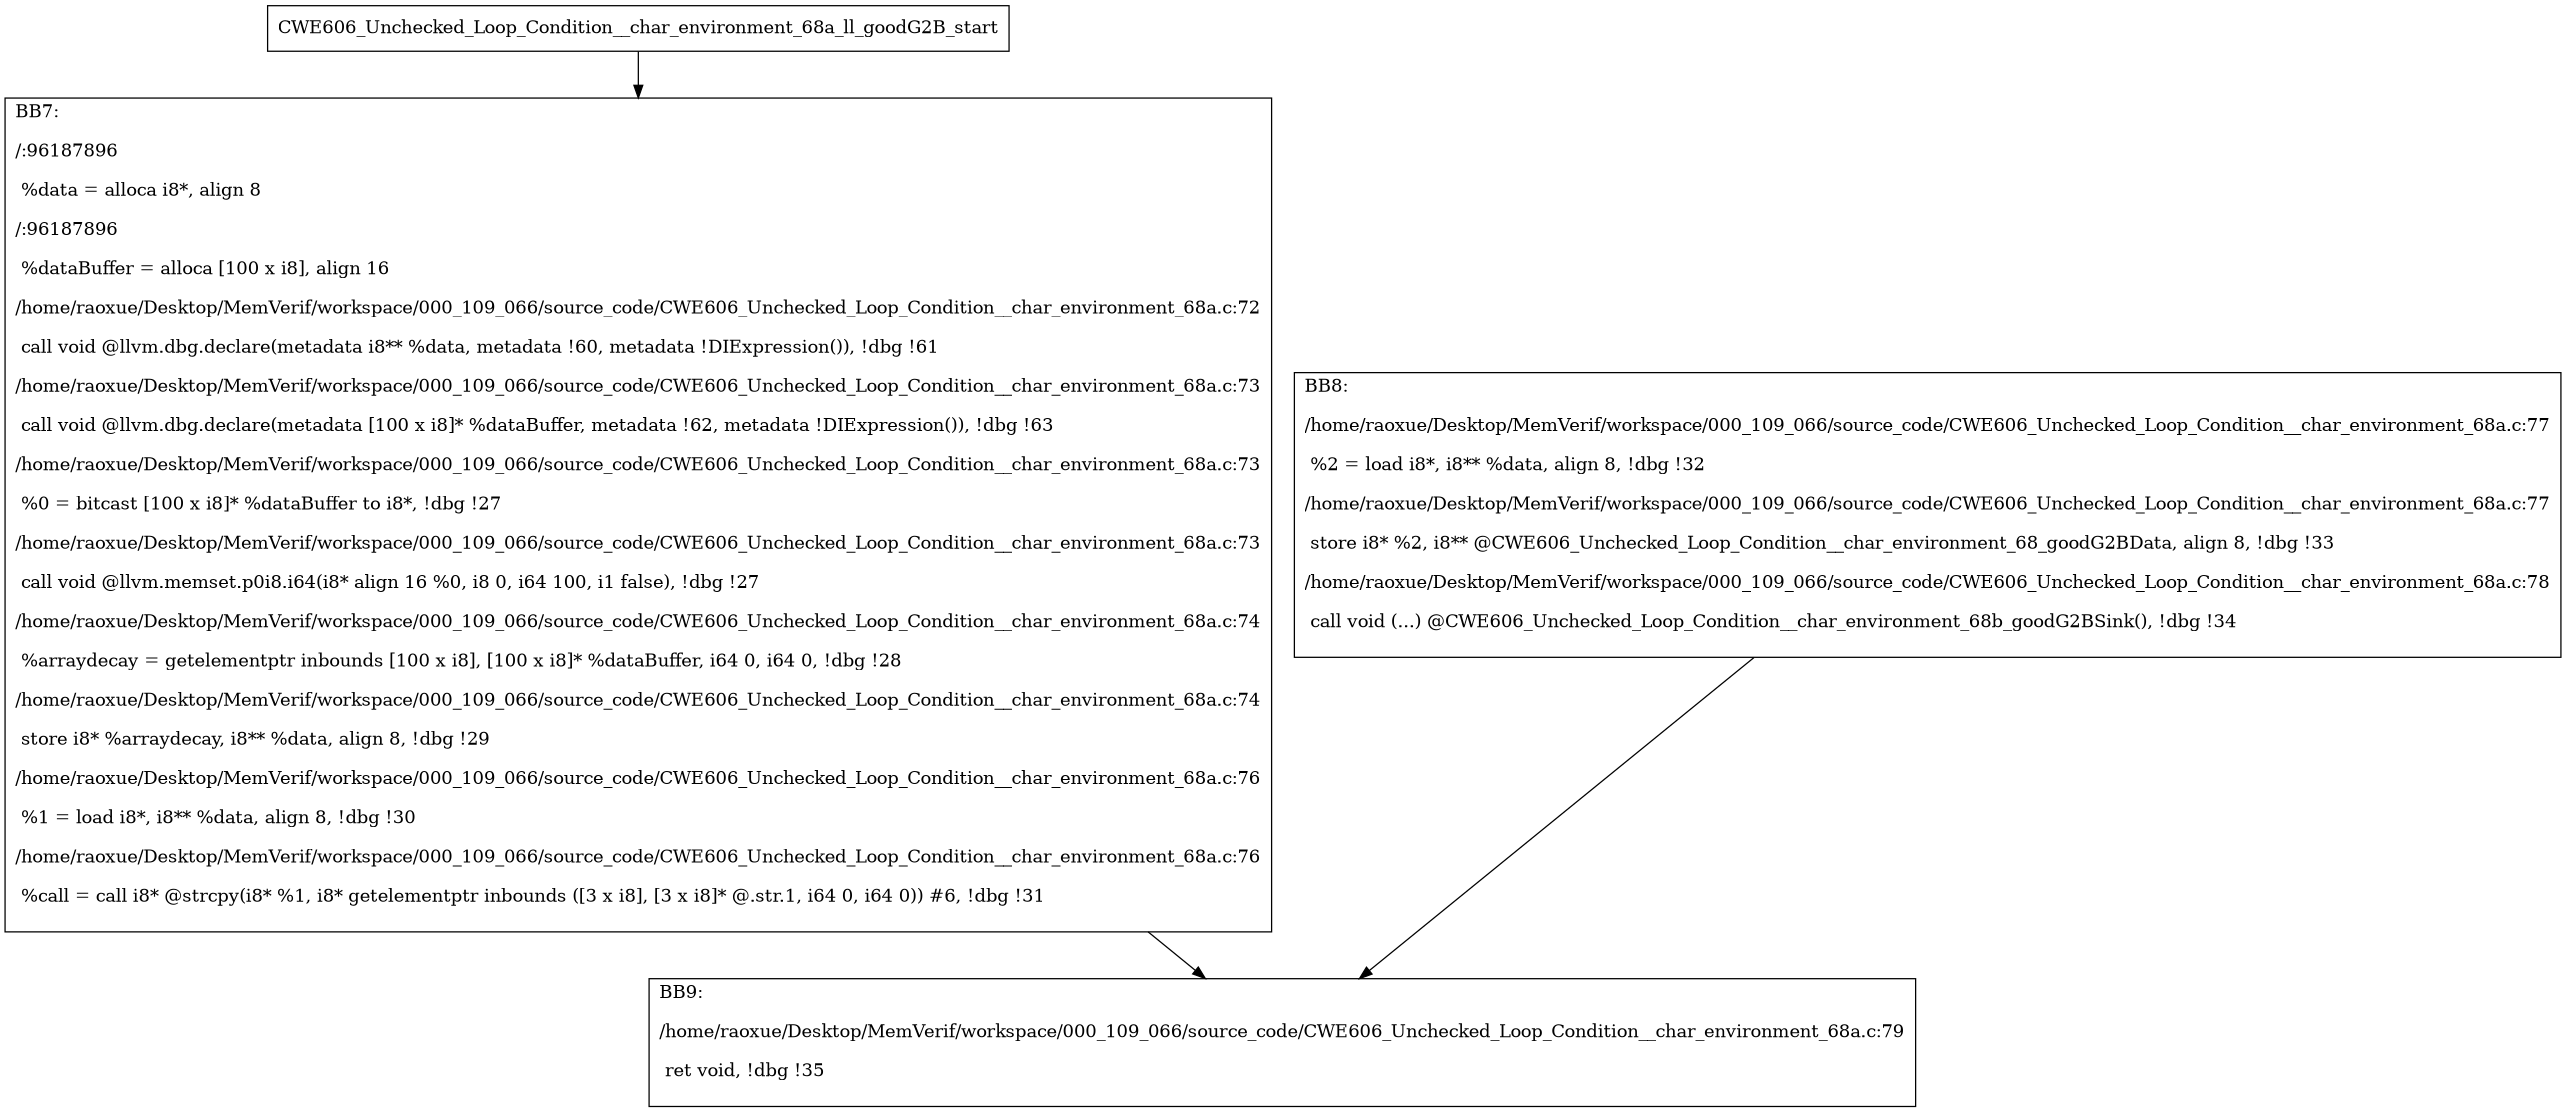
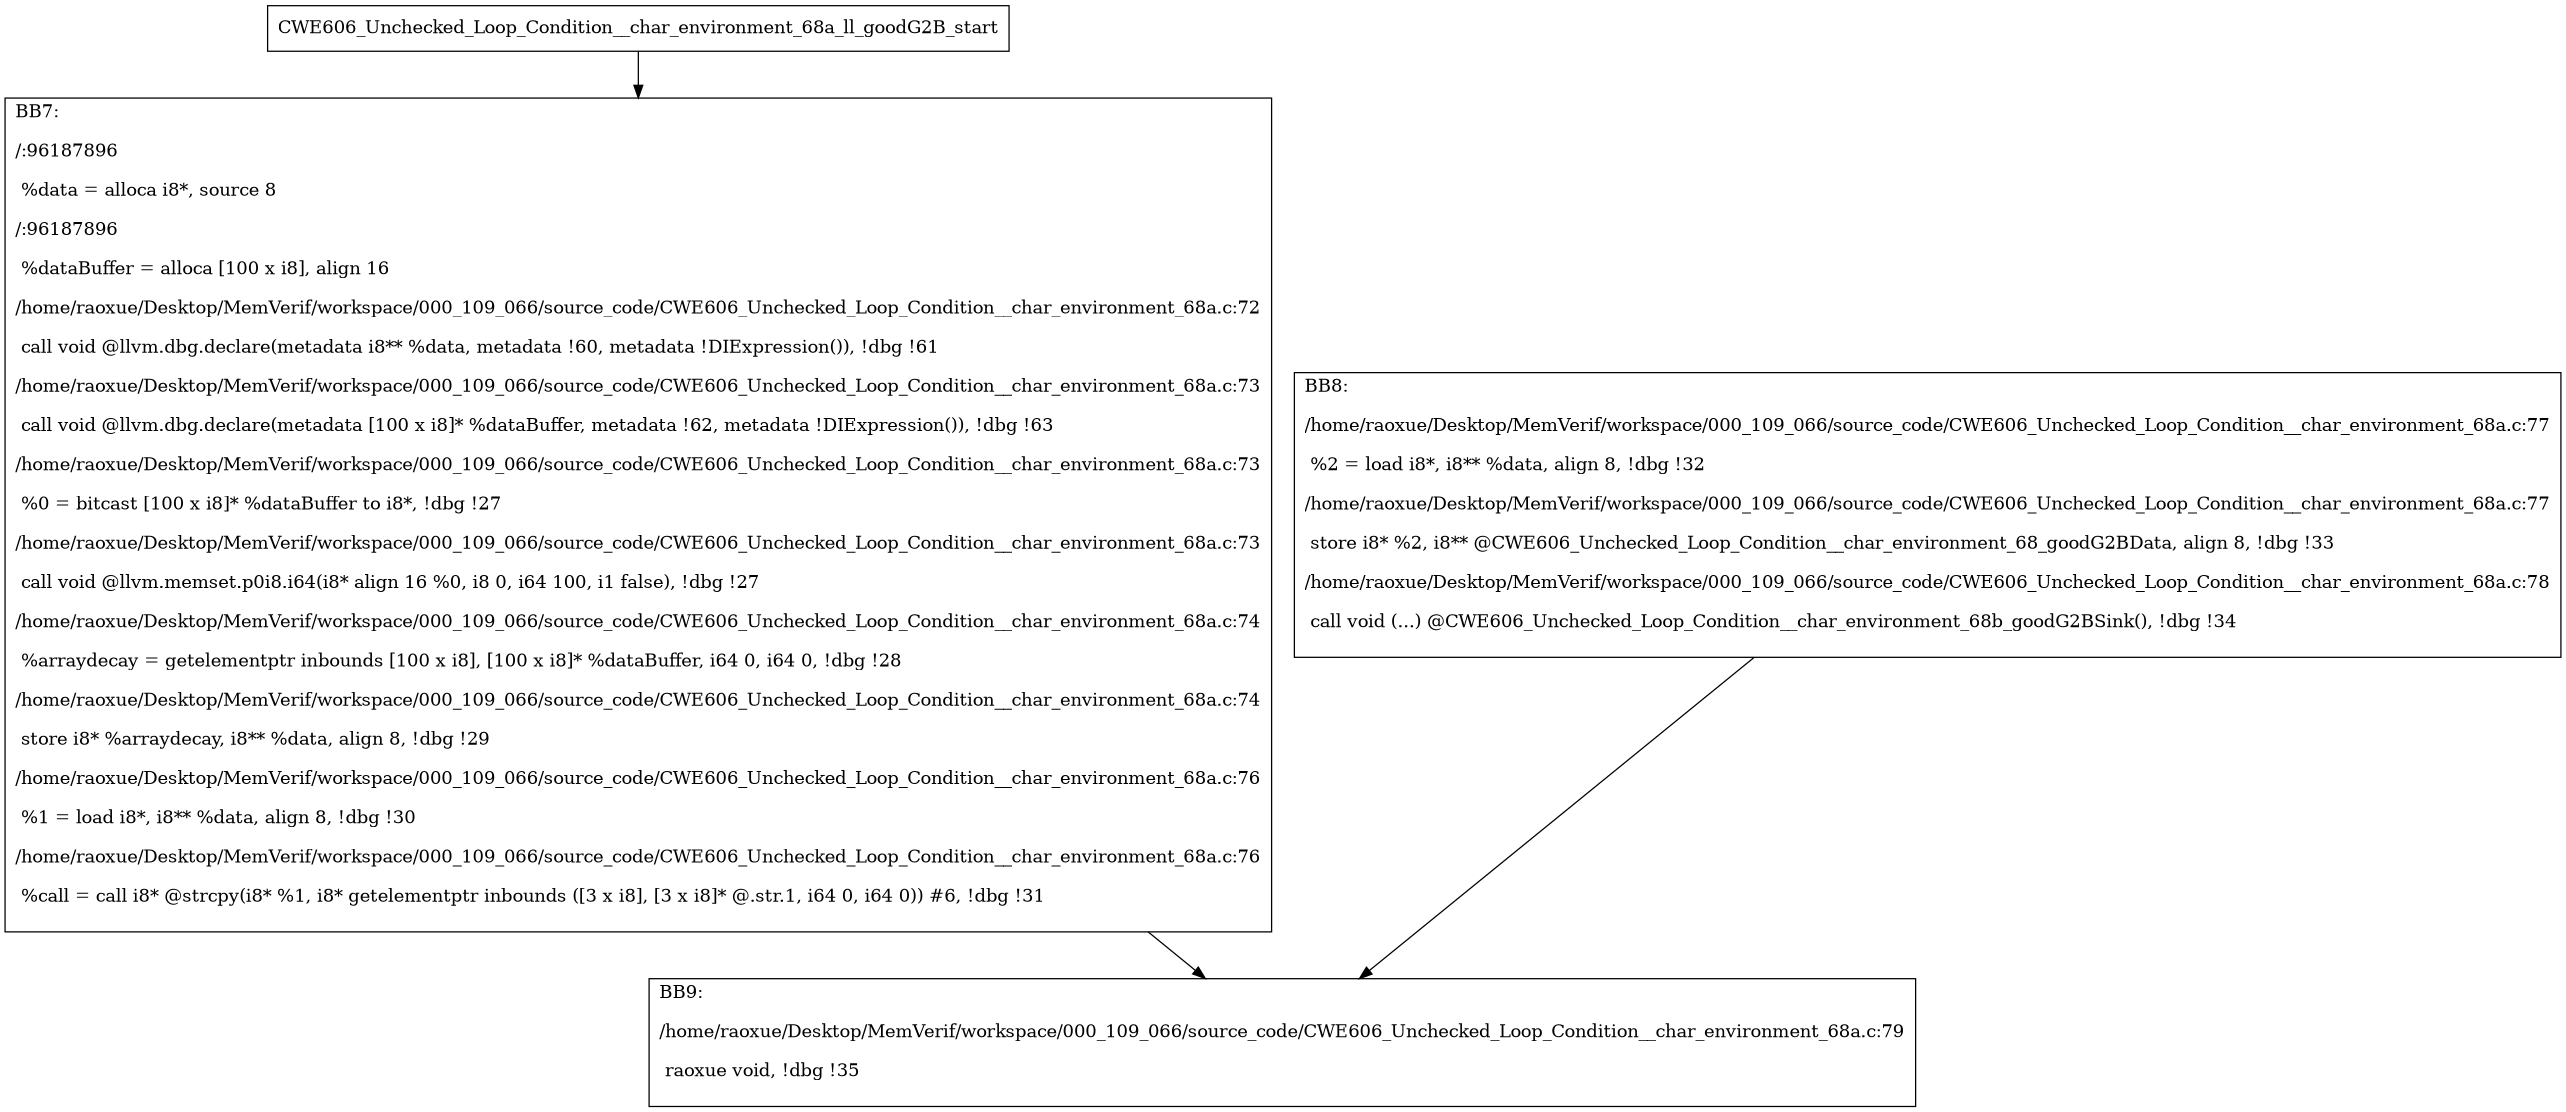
(139, 190) -> (146, 190)
(742, 1071) -> (760, 1071)
